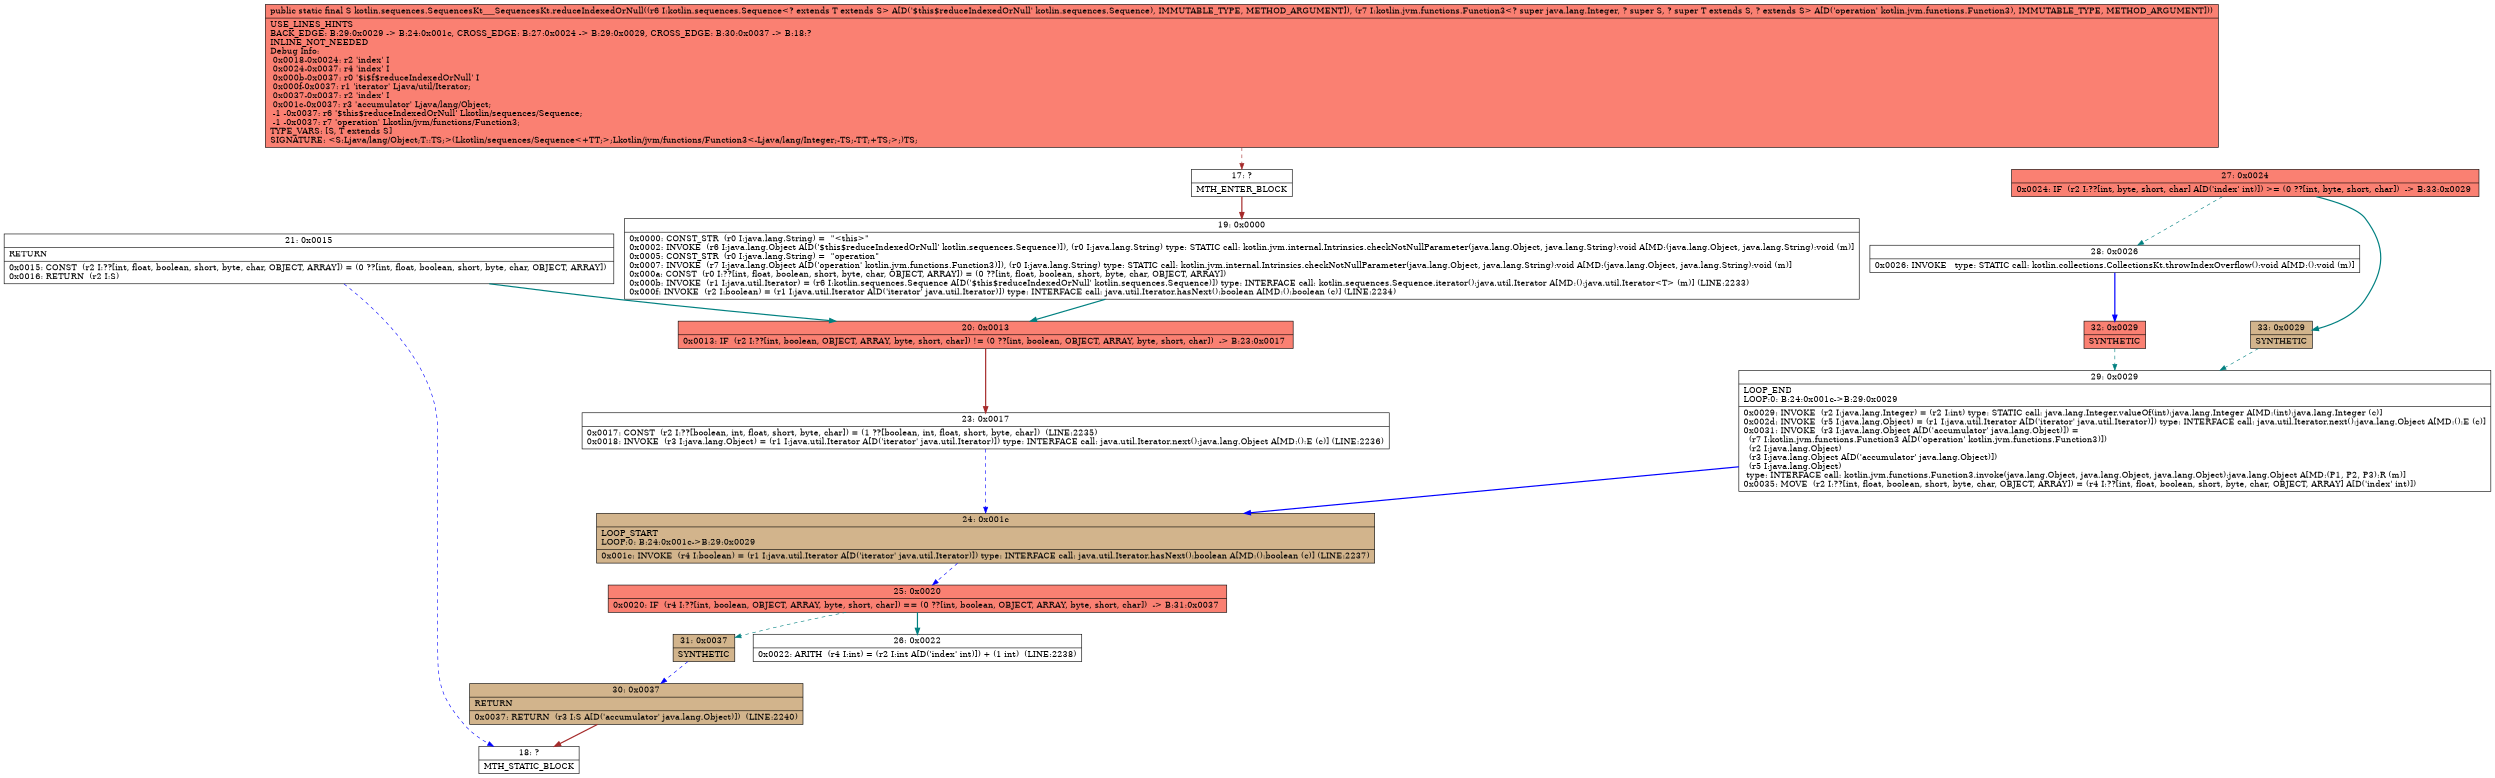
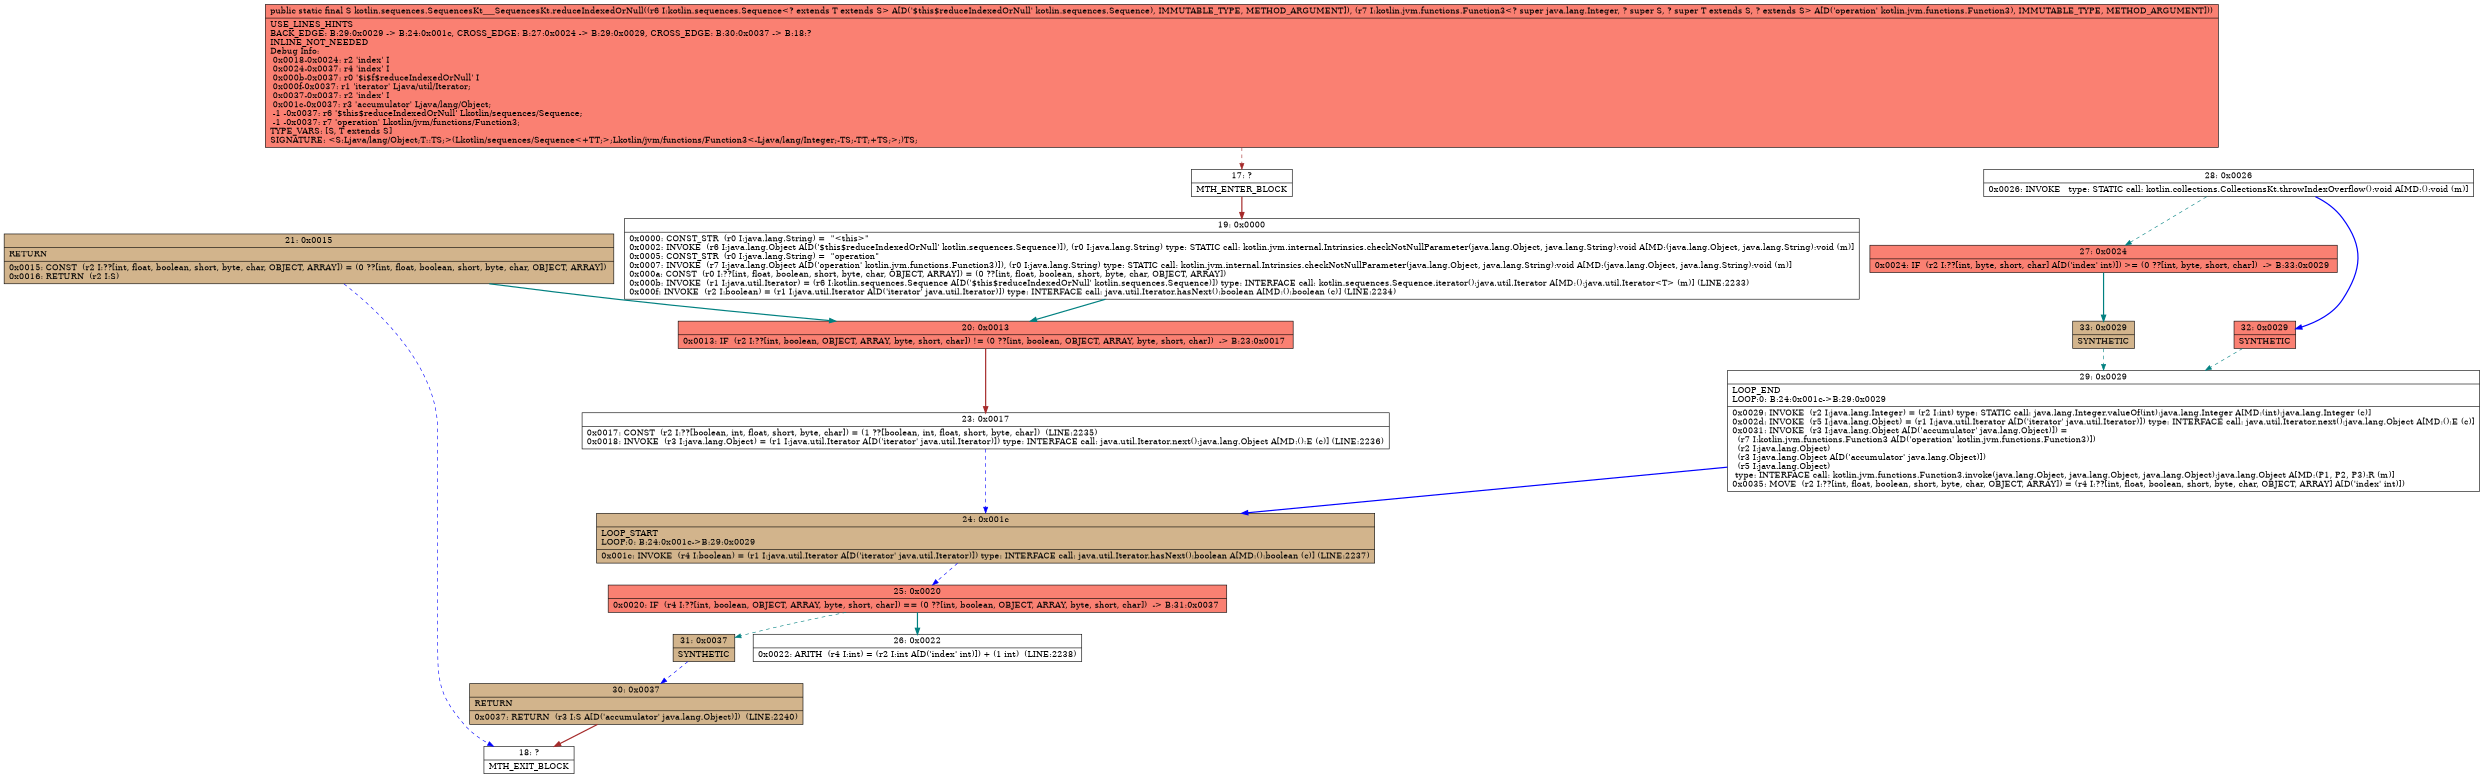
(2183, 219) -> (2169, 219)
(309, 259) -> (309, 259)
(529, 767) -> (529, 767)
